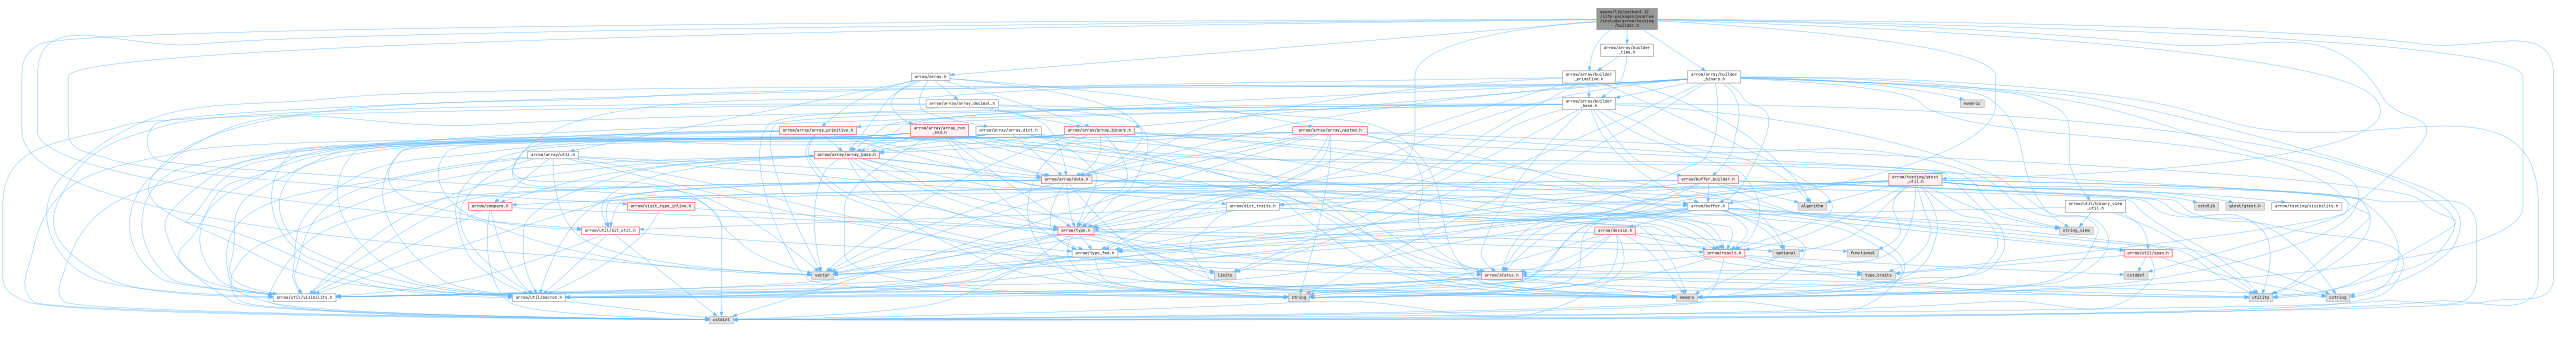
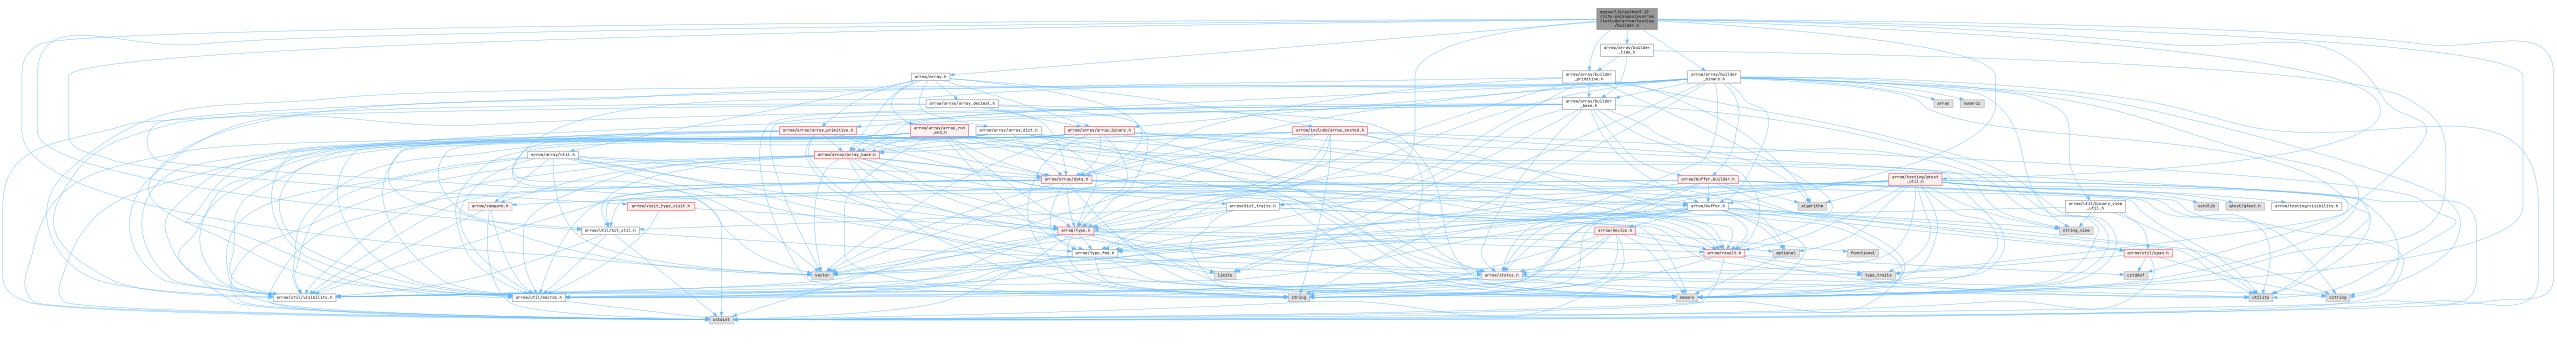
none -> (1943, 104)
(2147, 129) -> none
(1330, 130) -> (1330, 130)
none -> (2445, 145)
(543, 176) -> (544, 174)
(490, 206) -> (490, 206)
(661, 206) -> (661, 206)
(1895, 215) -> none
(783, 219) -> (825, 199)
none -> (2102, 219)
(610, 231) -> (610, 231)
(1502, 275) -> (1502, 275)
